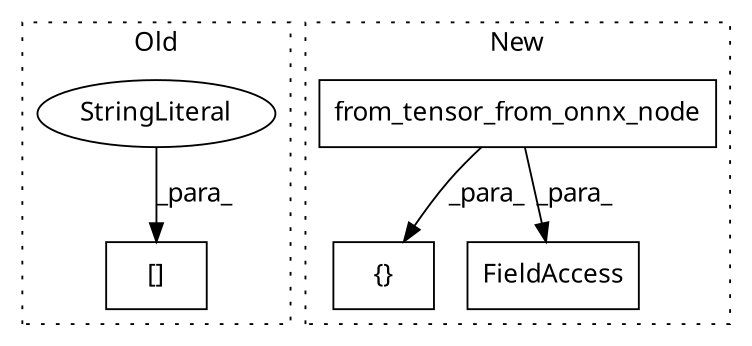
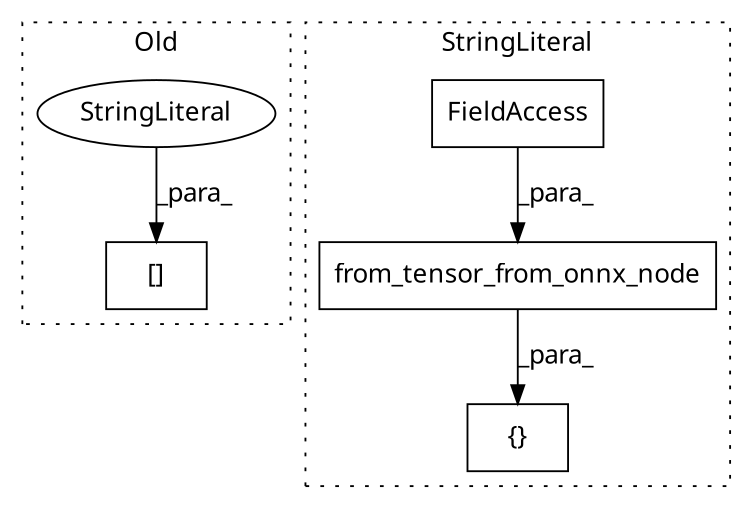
(518, 44) -> (518, 44)
(533, 185) -> (518, 185)
